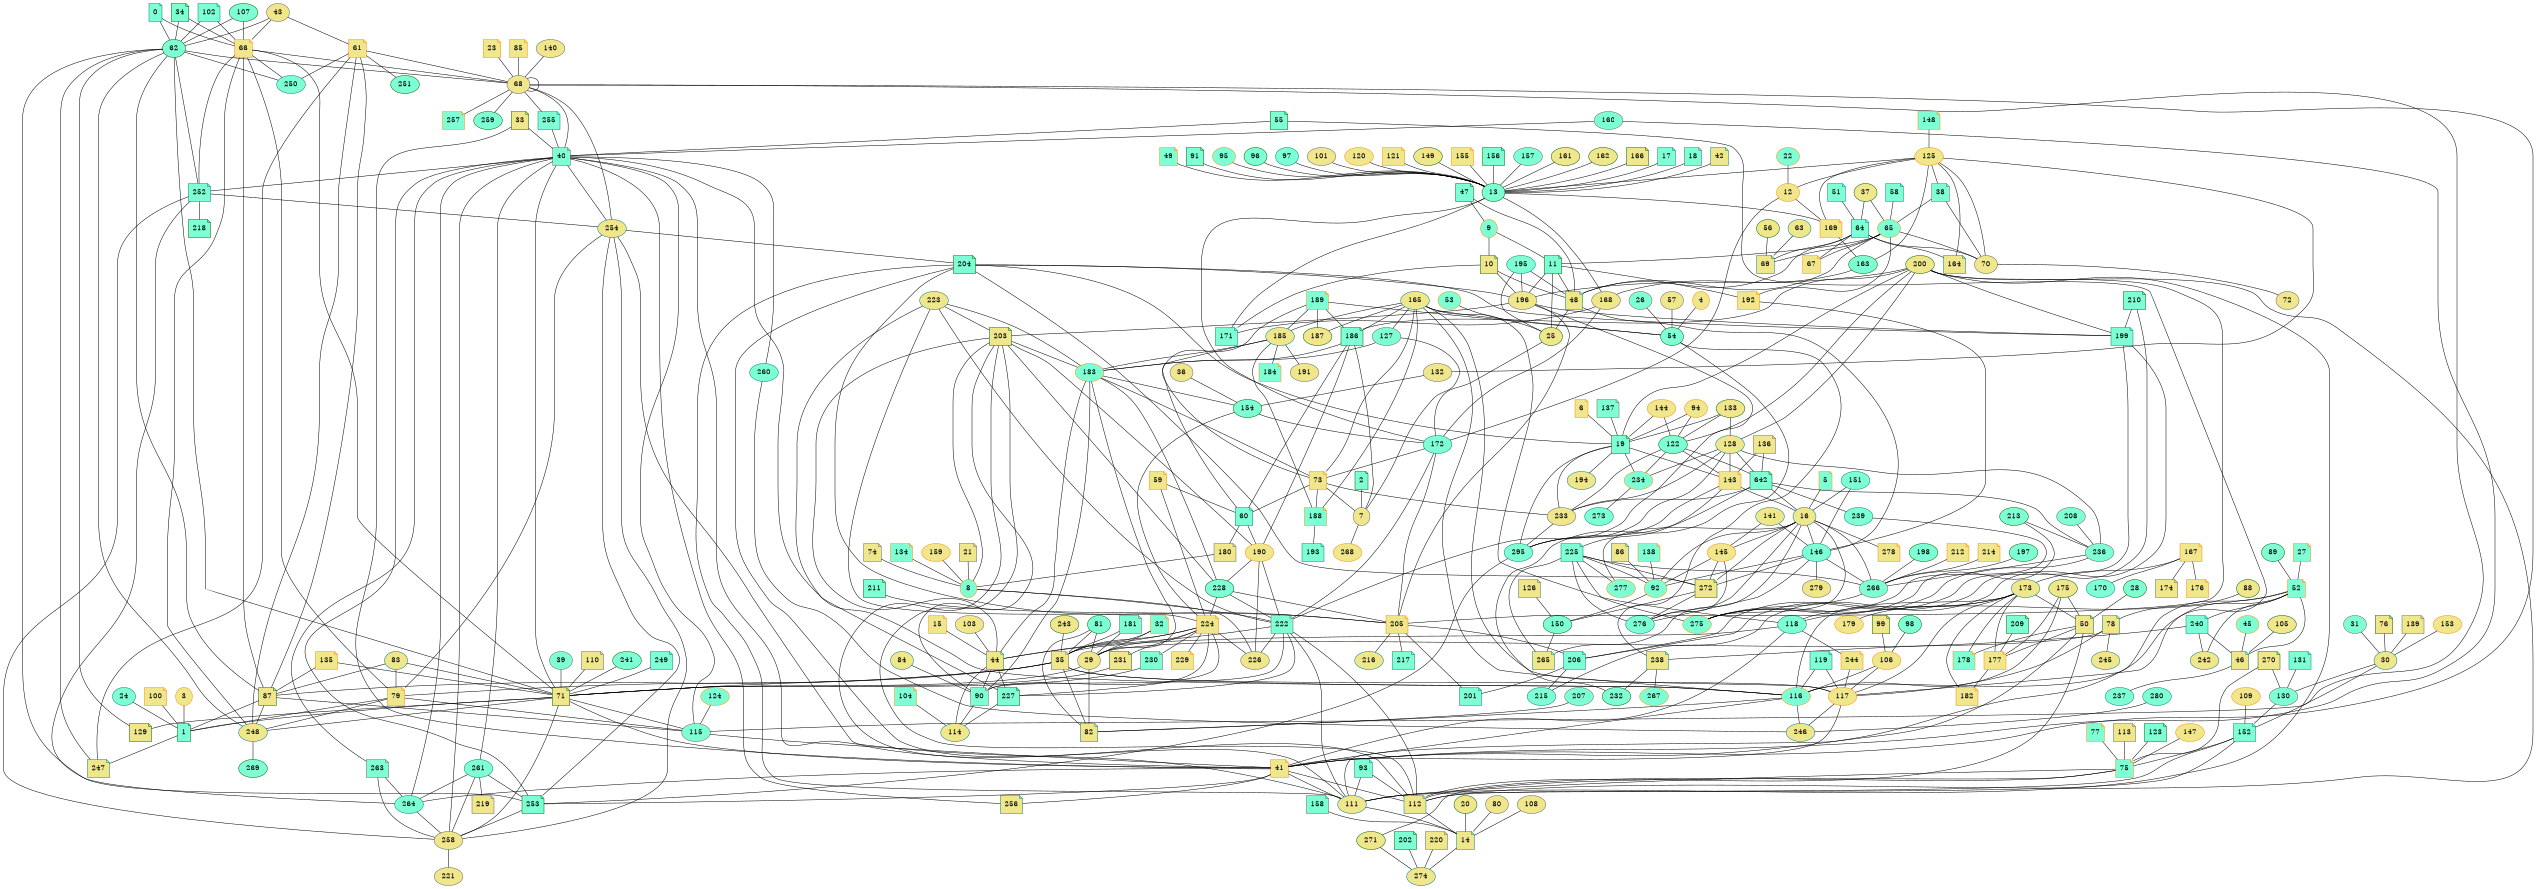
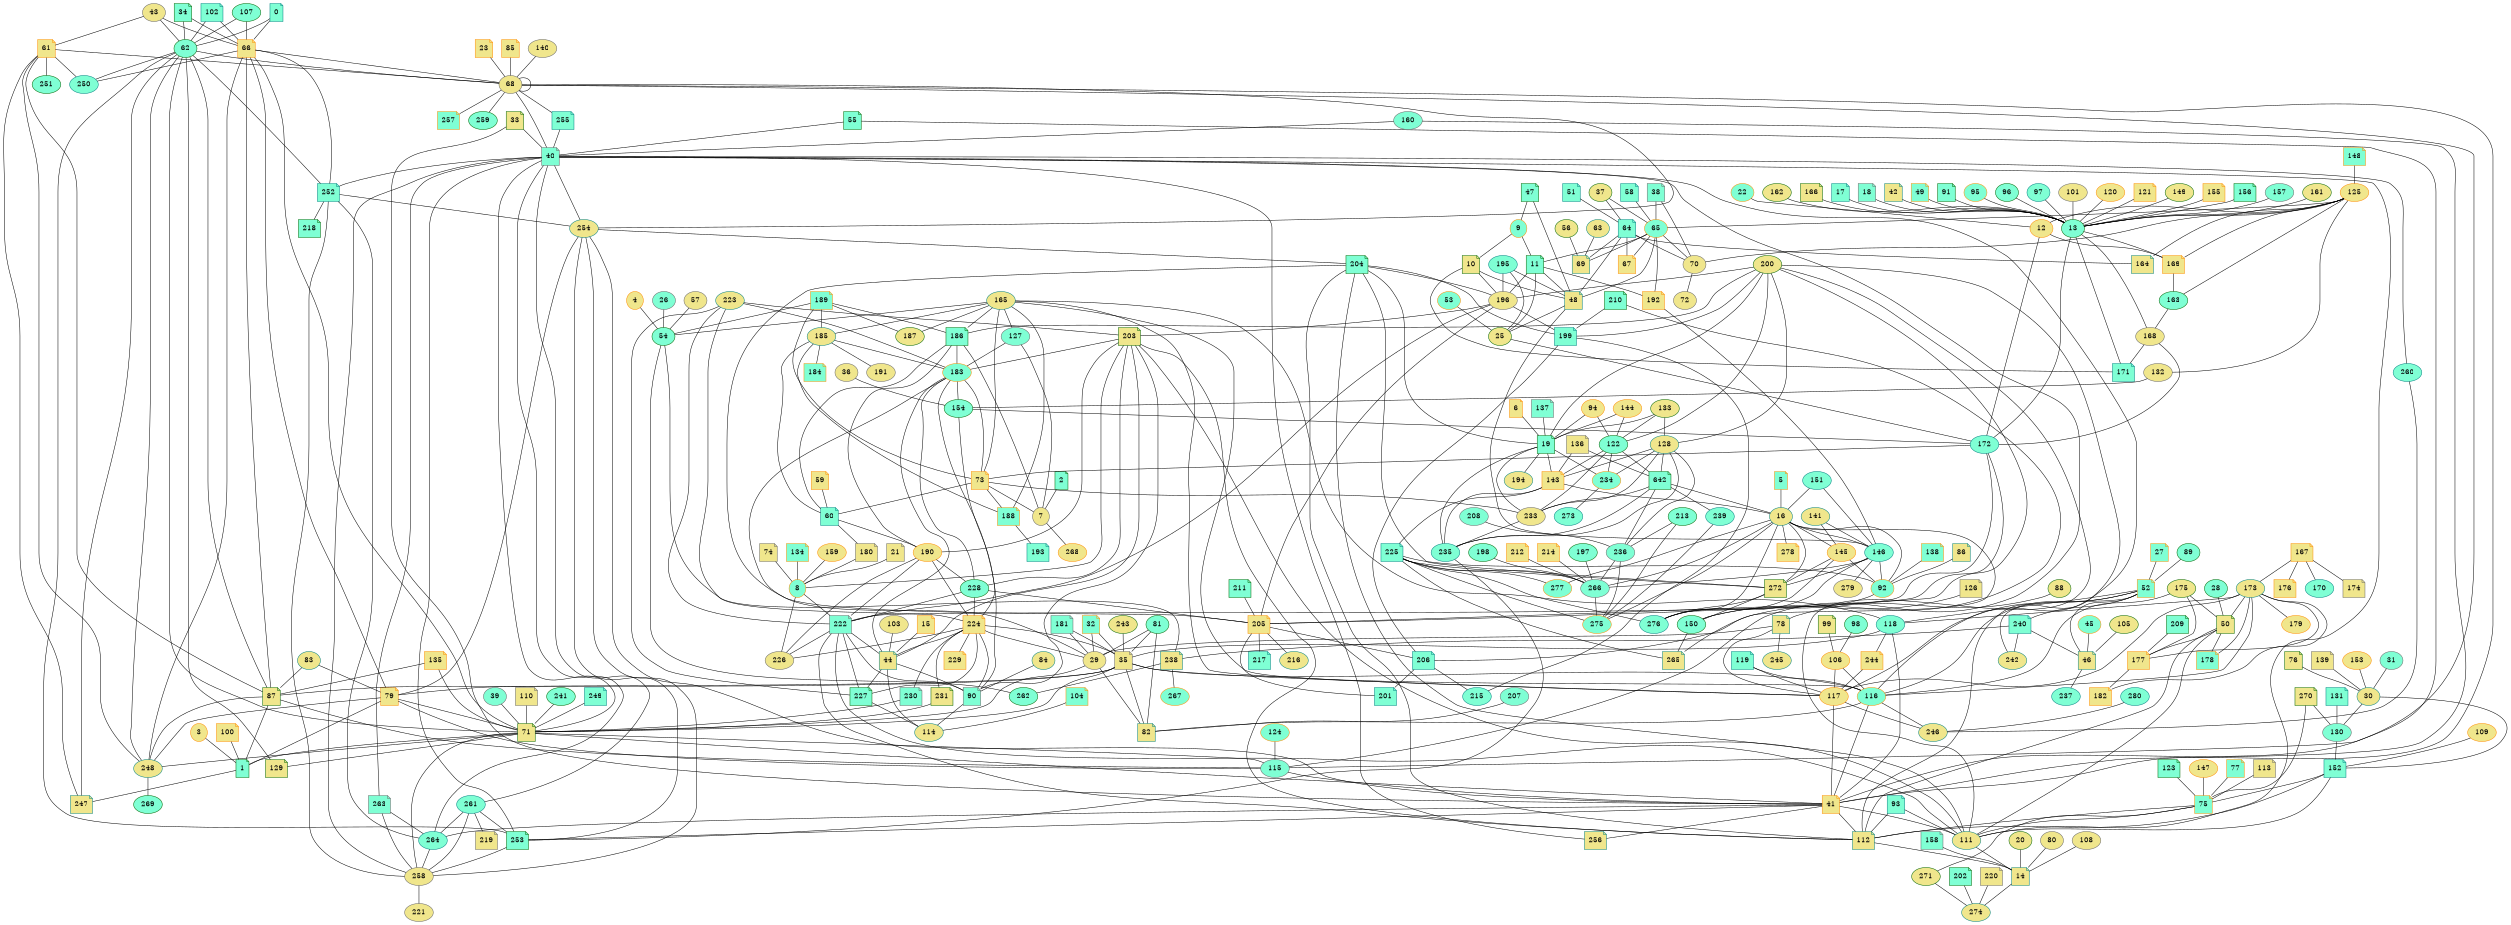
(1935, 174) -> (2006, 217)
(1183, 552) -> (950, 589)
(1518, 552) -> (1445, 552)
(480, 679) -> (458, 714)
(124, 696) -> none
(1616, 696) -> (1023, 696)
